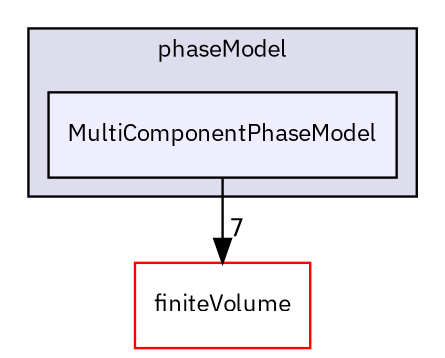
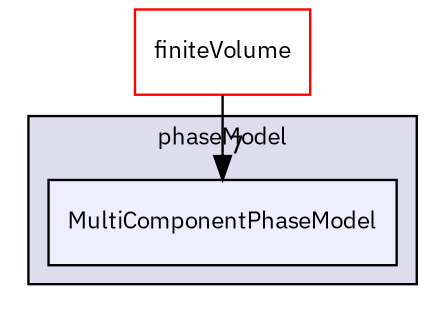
(223, 212) -> (223, 130)
